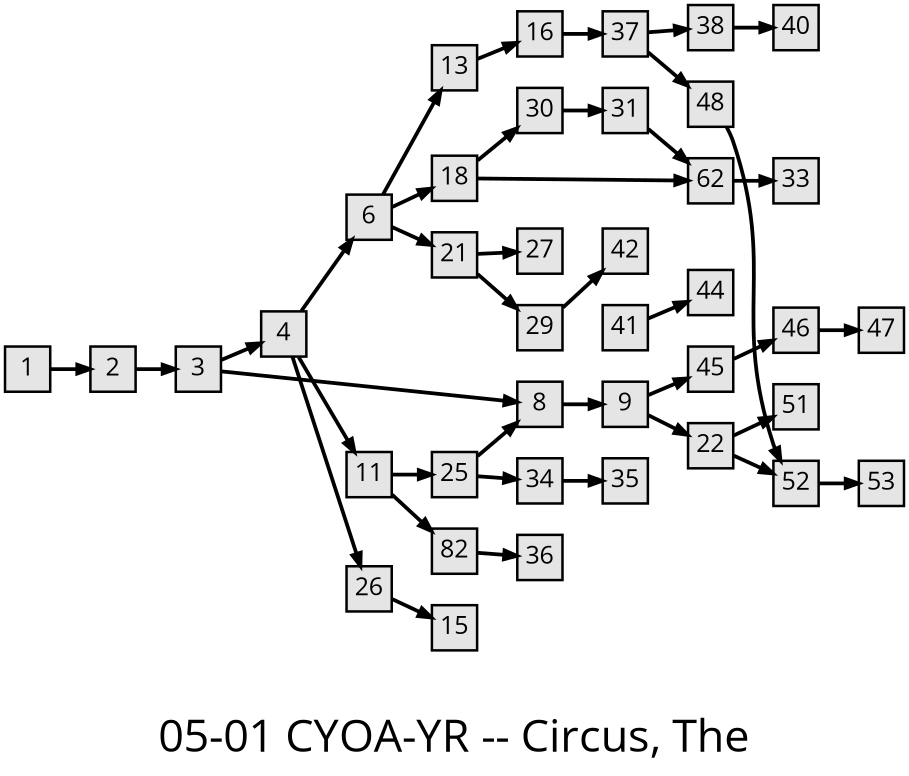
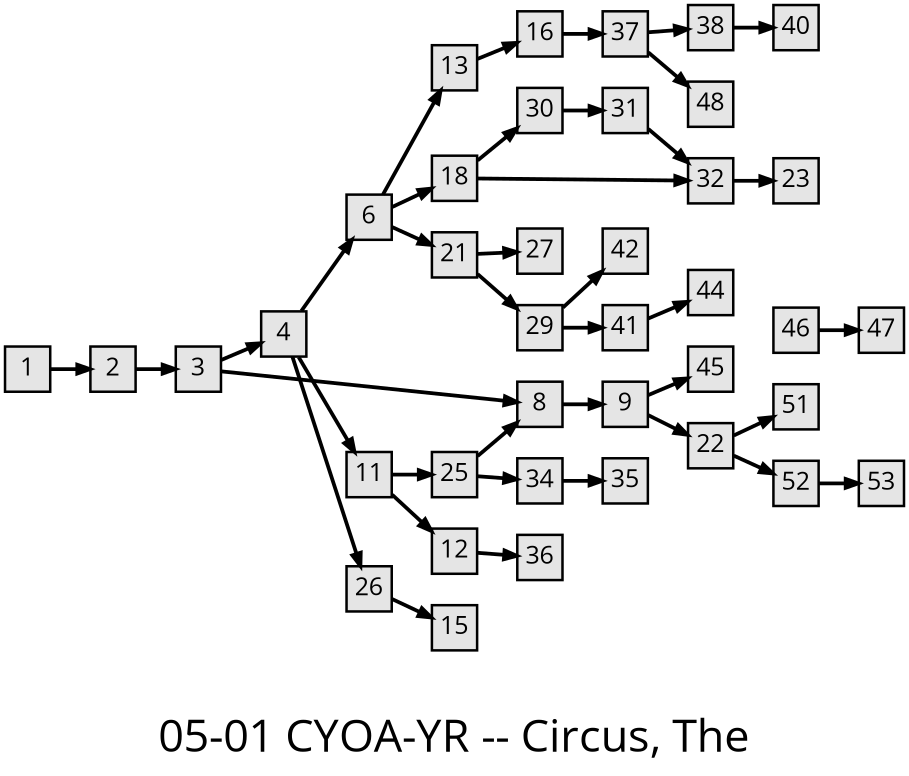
(711, 181) -> (711, 181)
(796, 181) -> (796, 181)
(754, 287) -> none
none -> (576, 328)
(747, 353) -> none
(455, 551) -> (455, 551)
